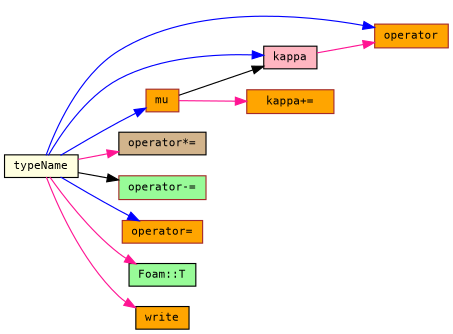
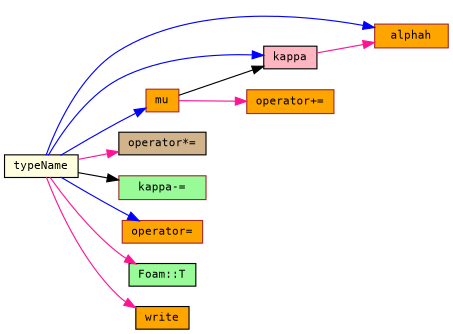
(411, 36) -> (411, 36)
(290, 102) -> (290, 102)
(162, 188) -> (162, 188)
